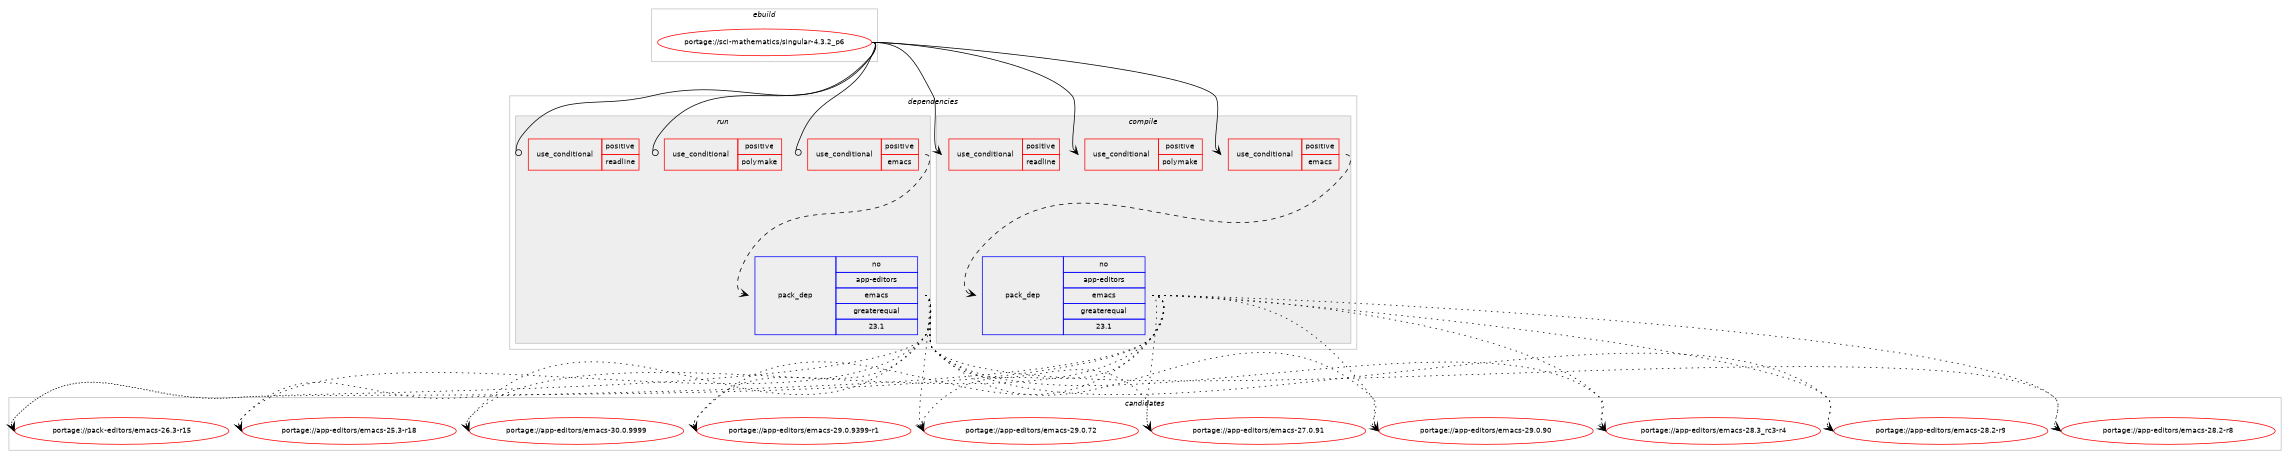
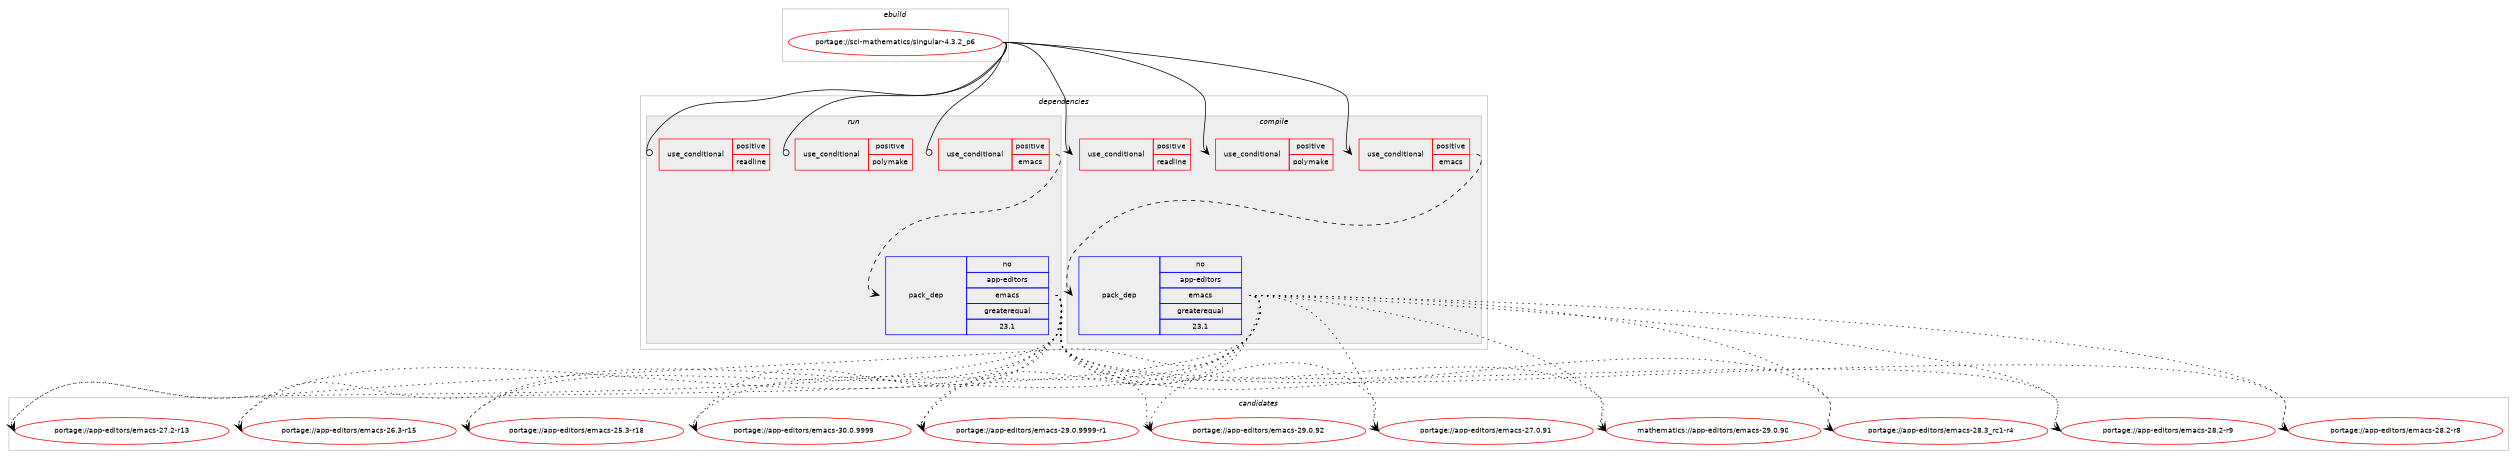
none -> (122, 431)
(122, 431) -> (349, 431)
(804, 431) -> (1031, 431)
(1031, 431) -> (1259, 431)
(1486, 431) -> (1713, 431)
(1713, 431) -> (1941, 431)
